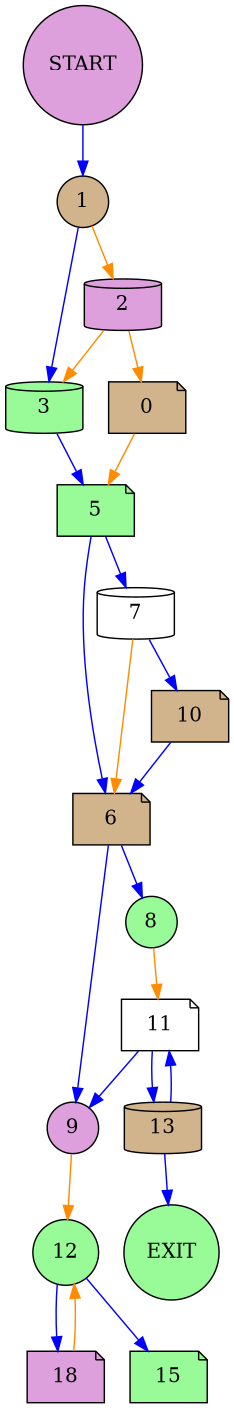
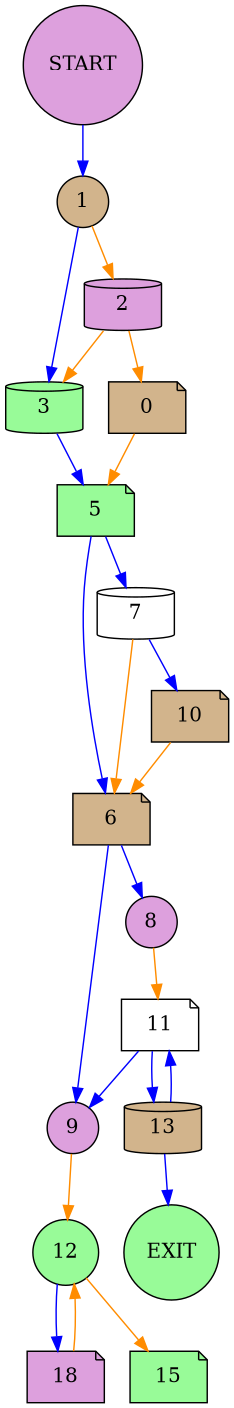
(155, 762) -> (155, 762)
(151, 922) -> (151, 922)
(112, 1309) -> (112, 1309)
